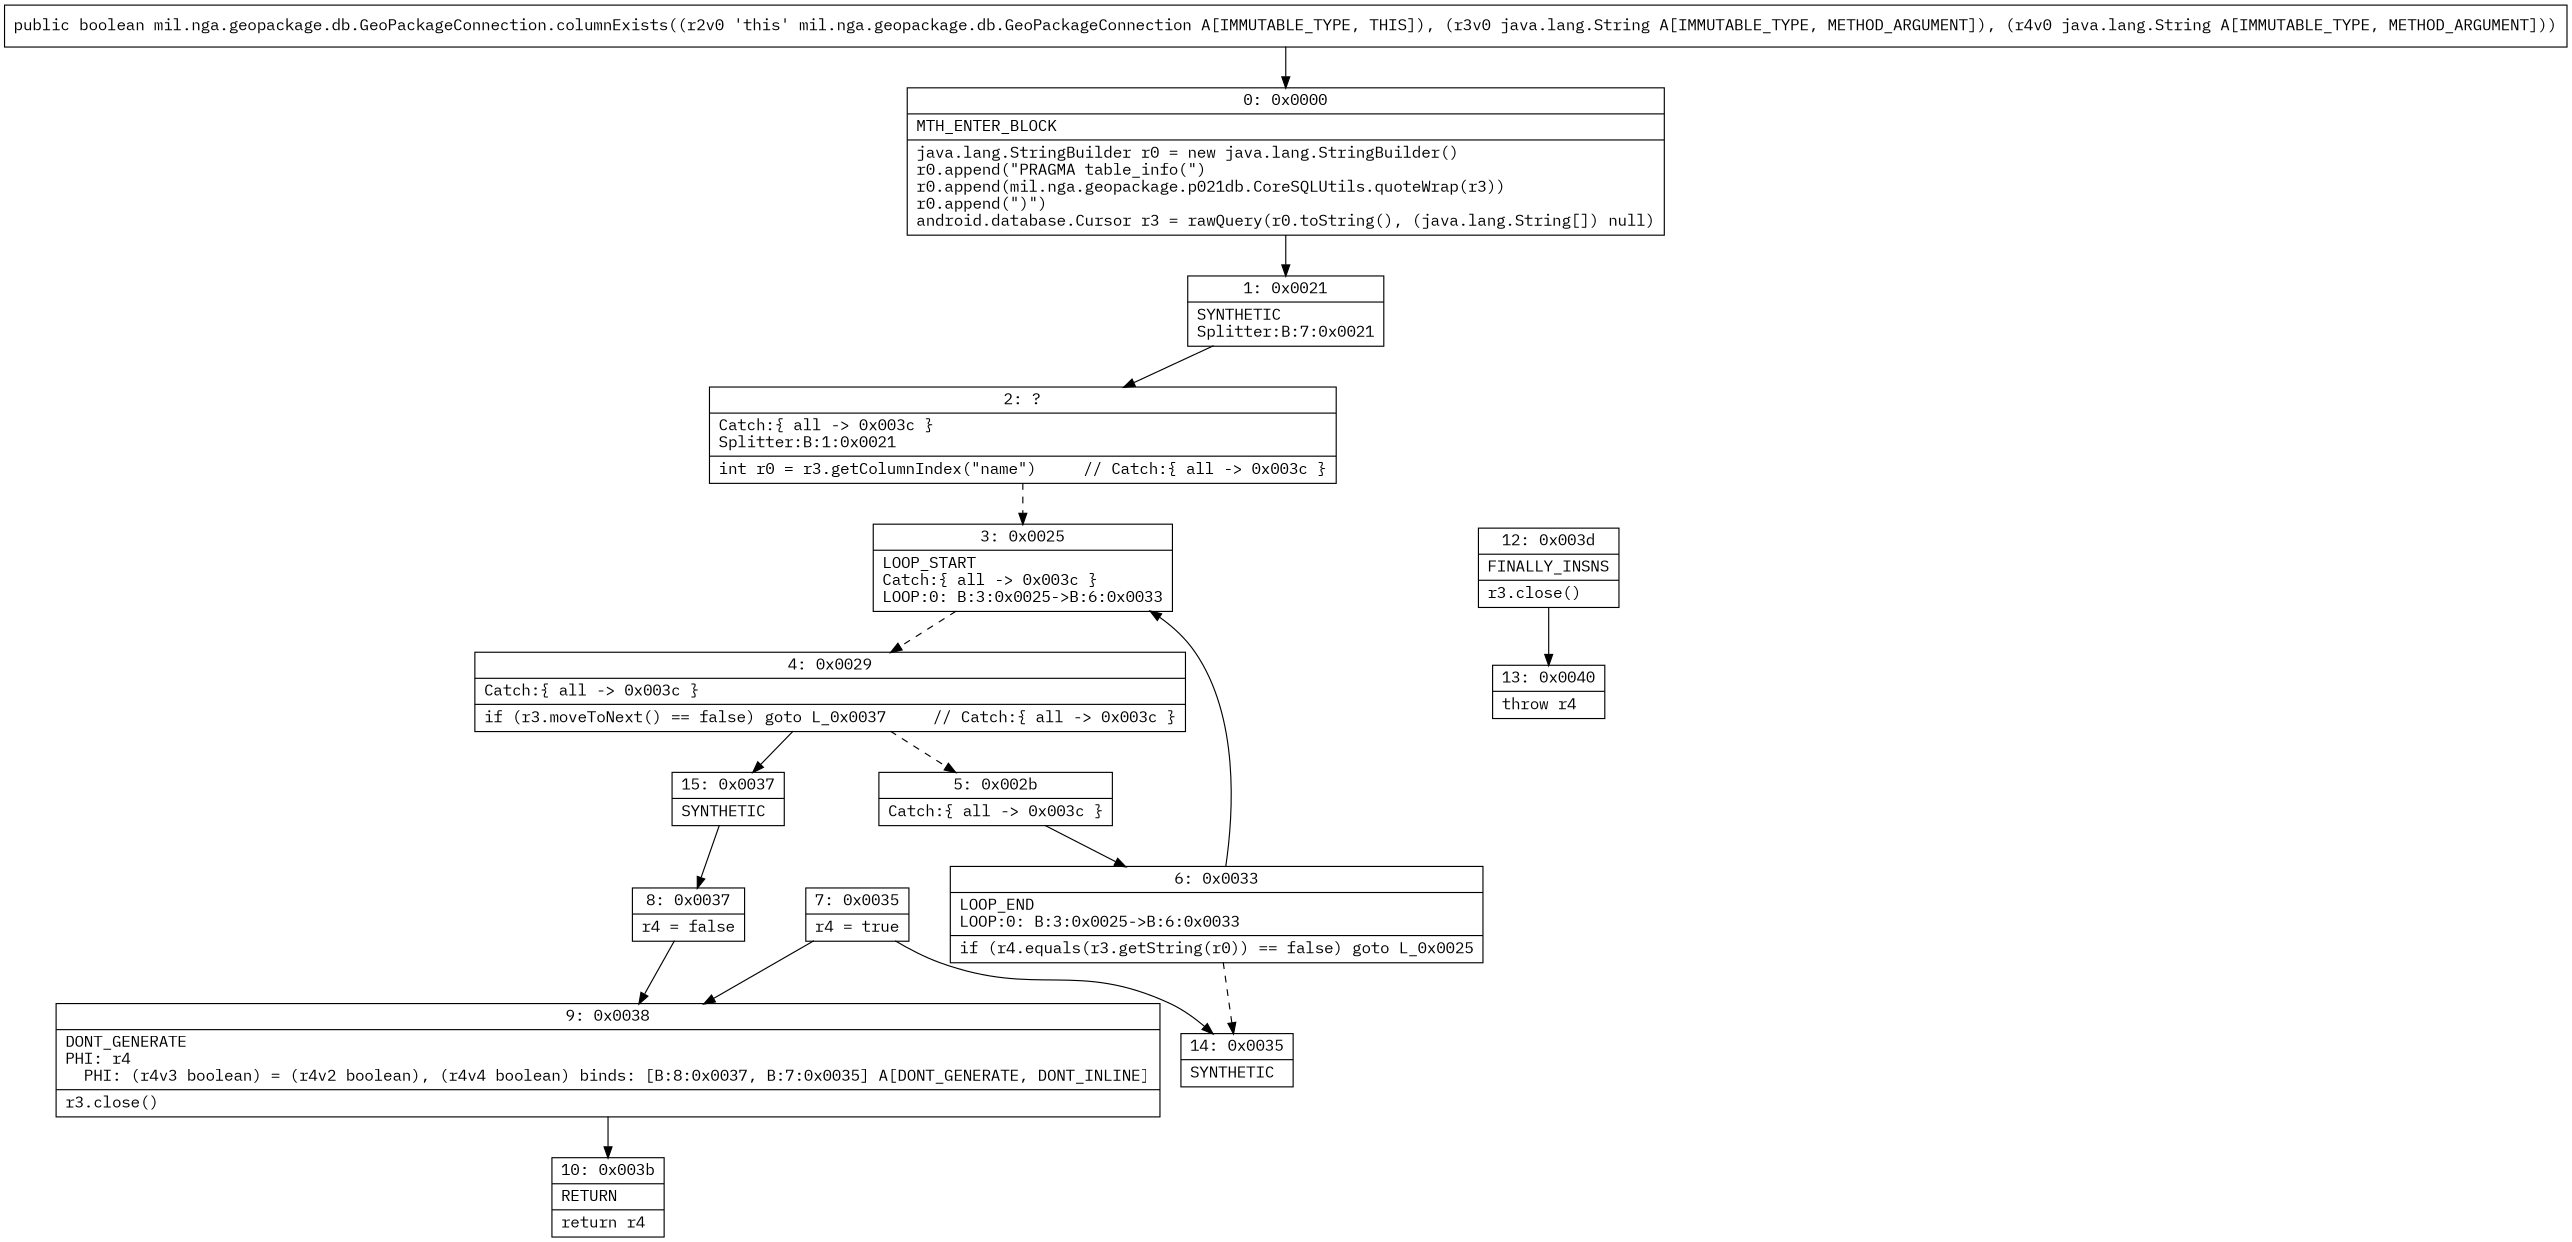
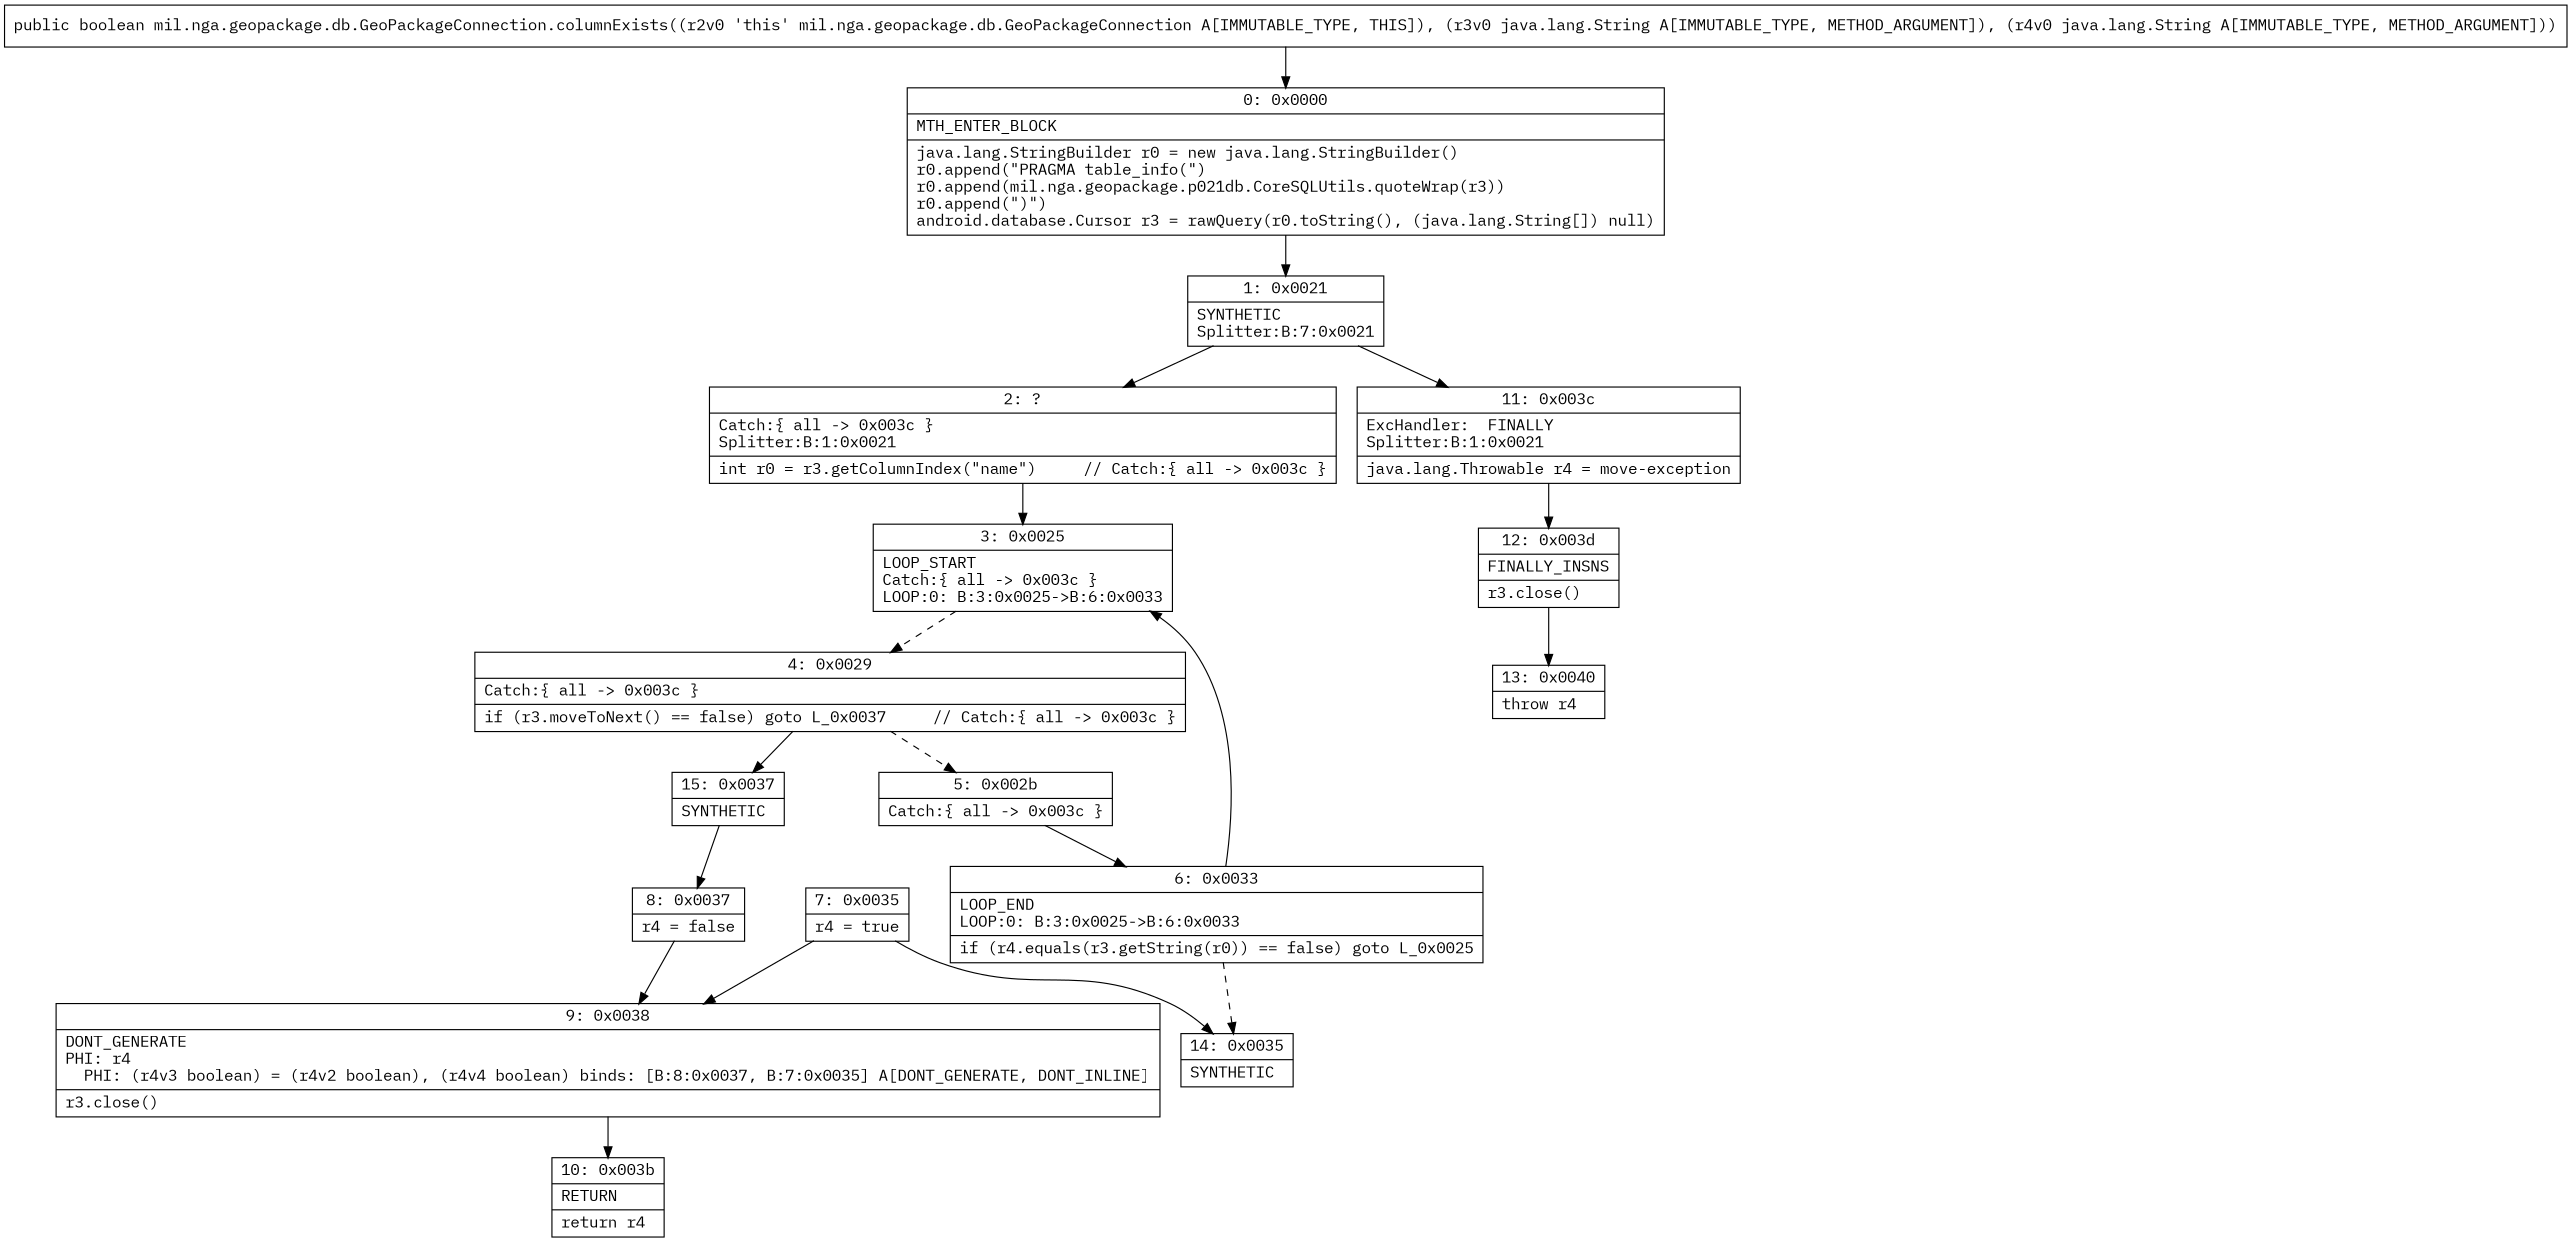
none -> (1549, 435)
(1023, 498) -> (1023, 498)
